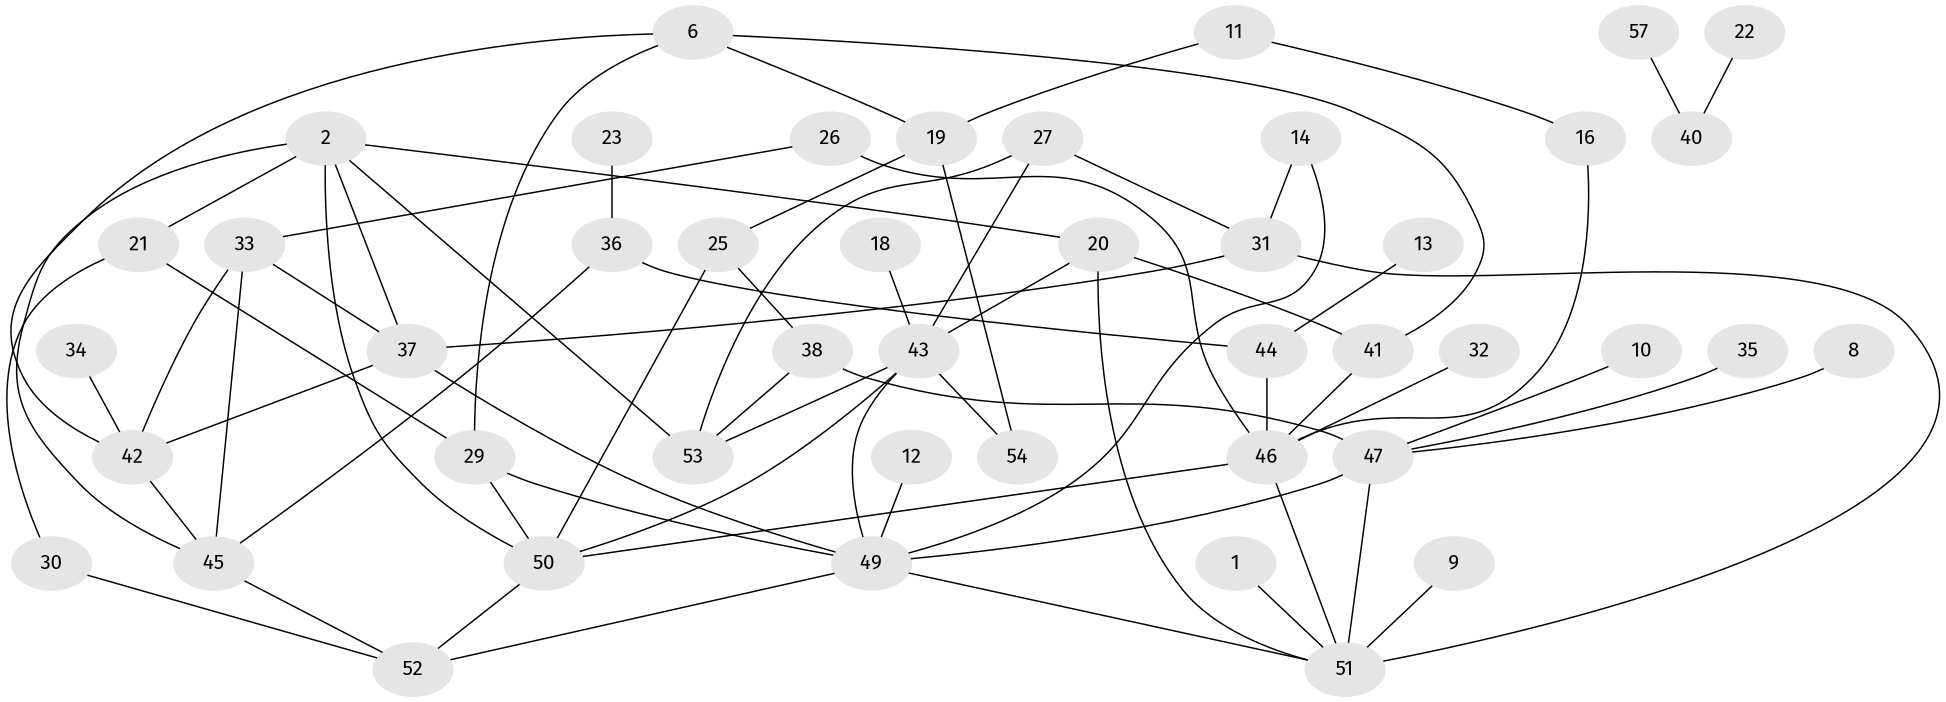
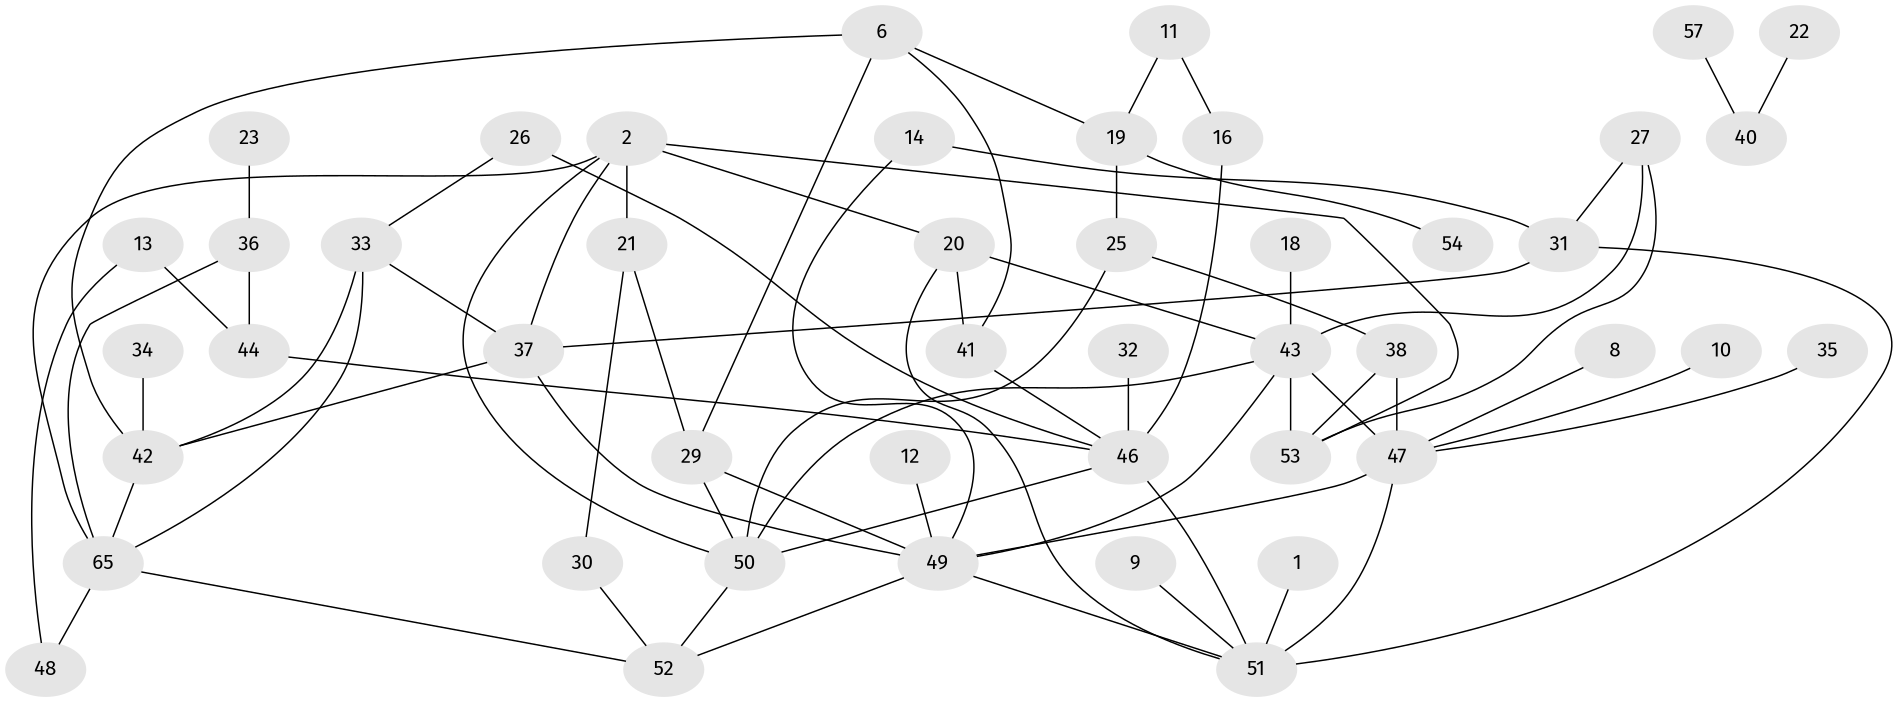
(973, 409) -> (1337, 398)
(214, 563) -> (103, 563)
none -> (46, 670)
